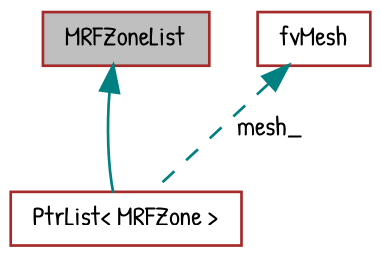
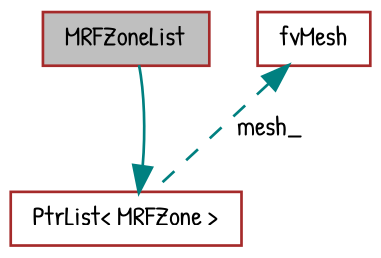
(108, 143) -> (144, 115)
